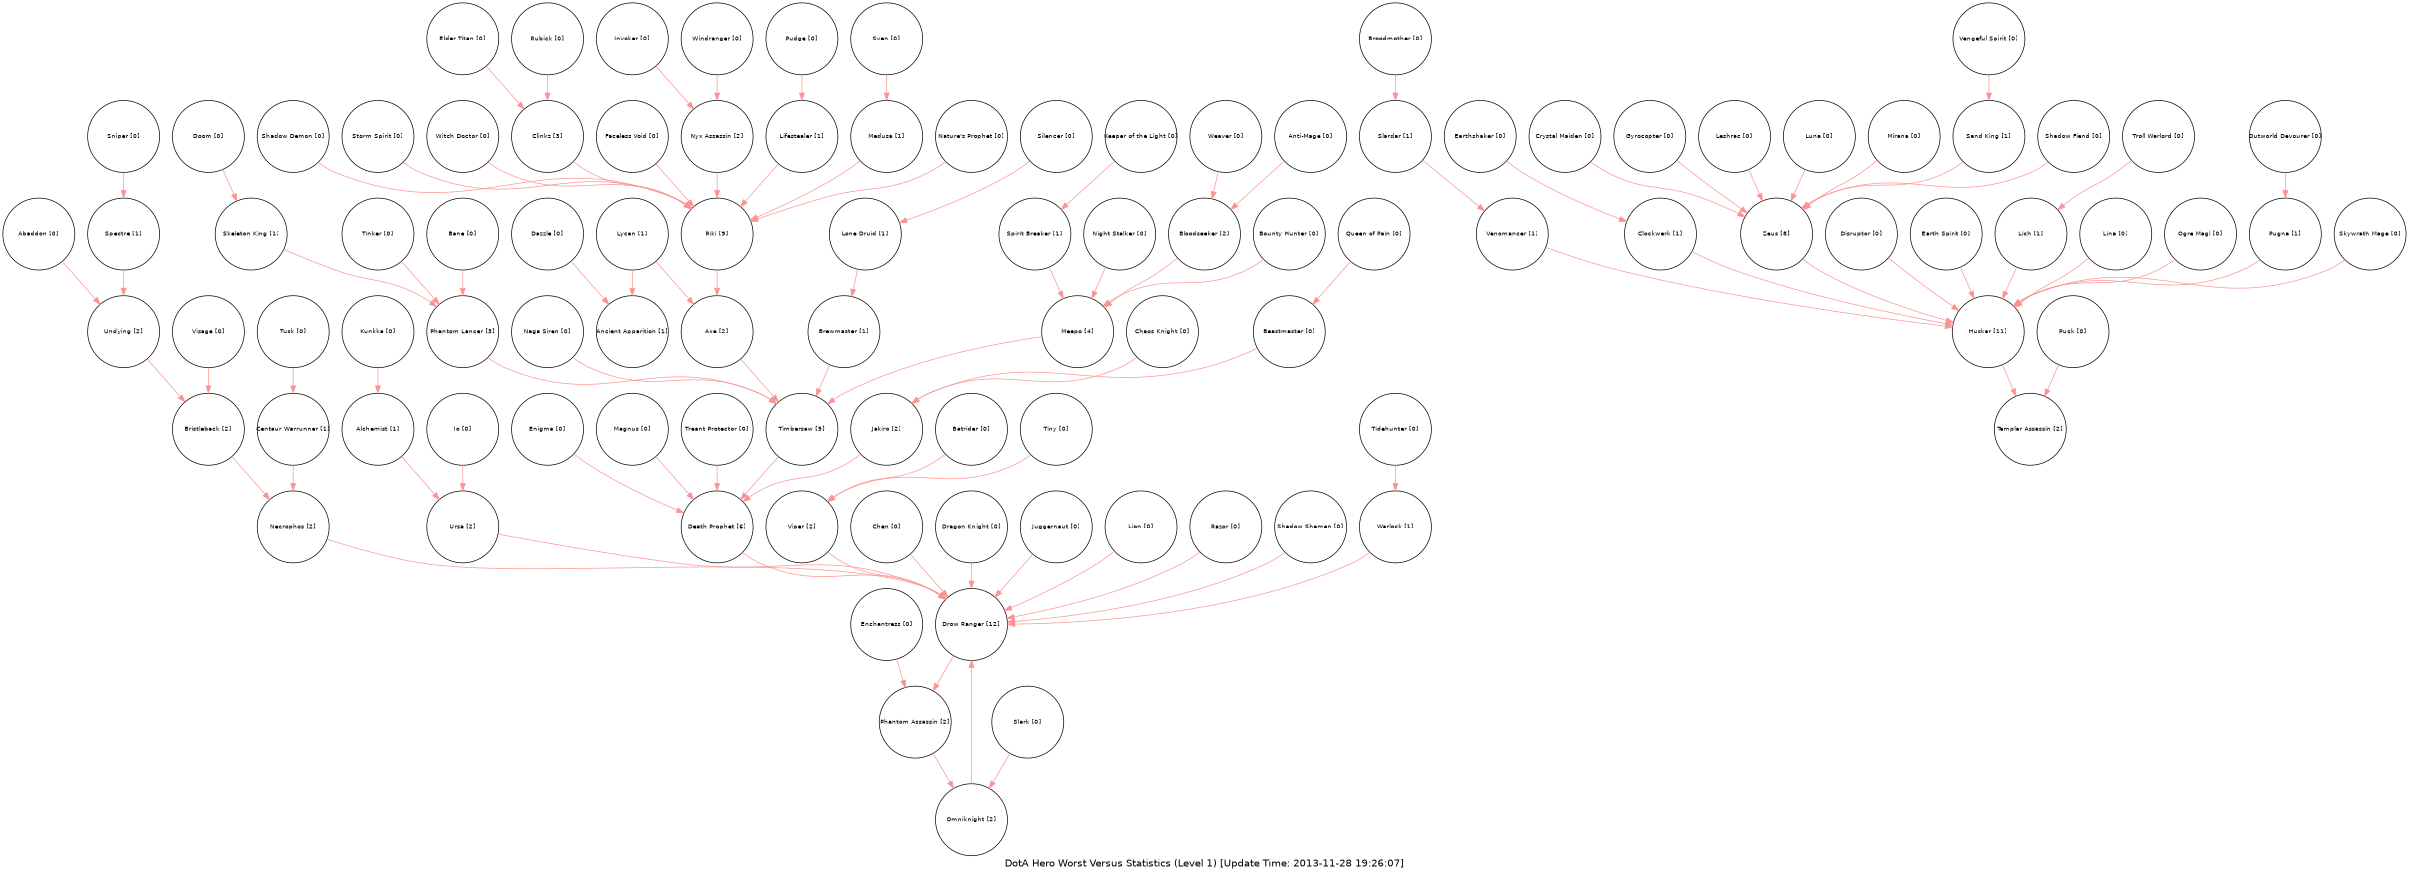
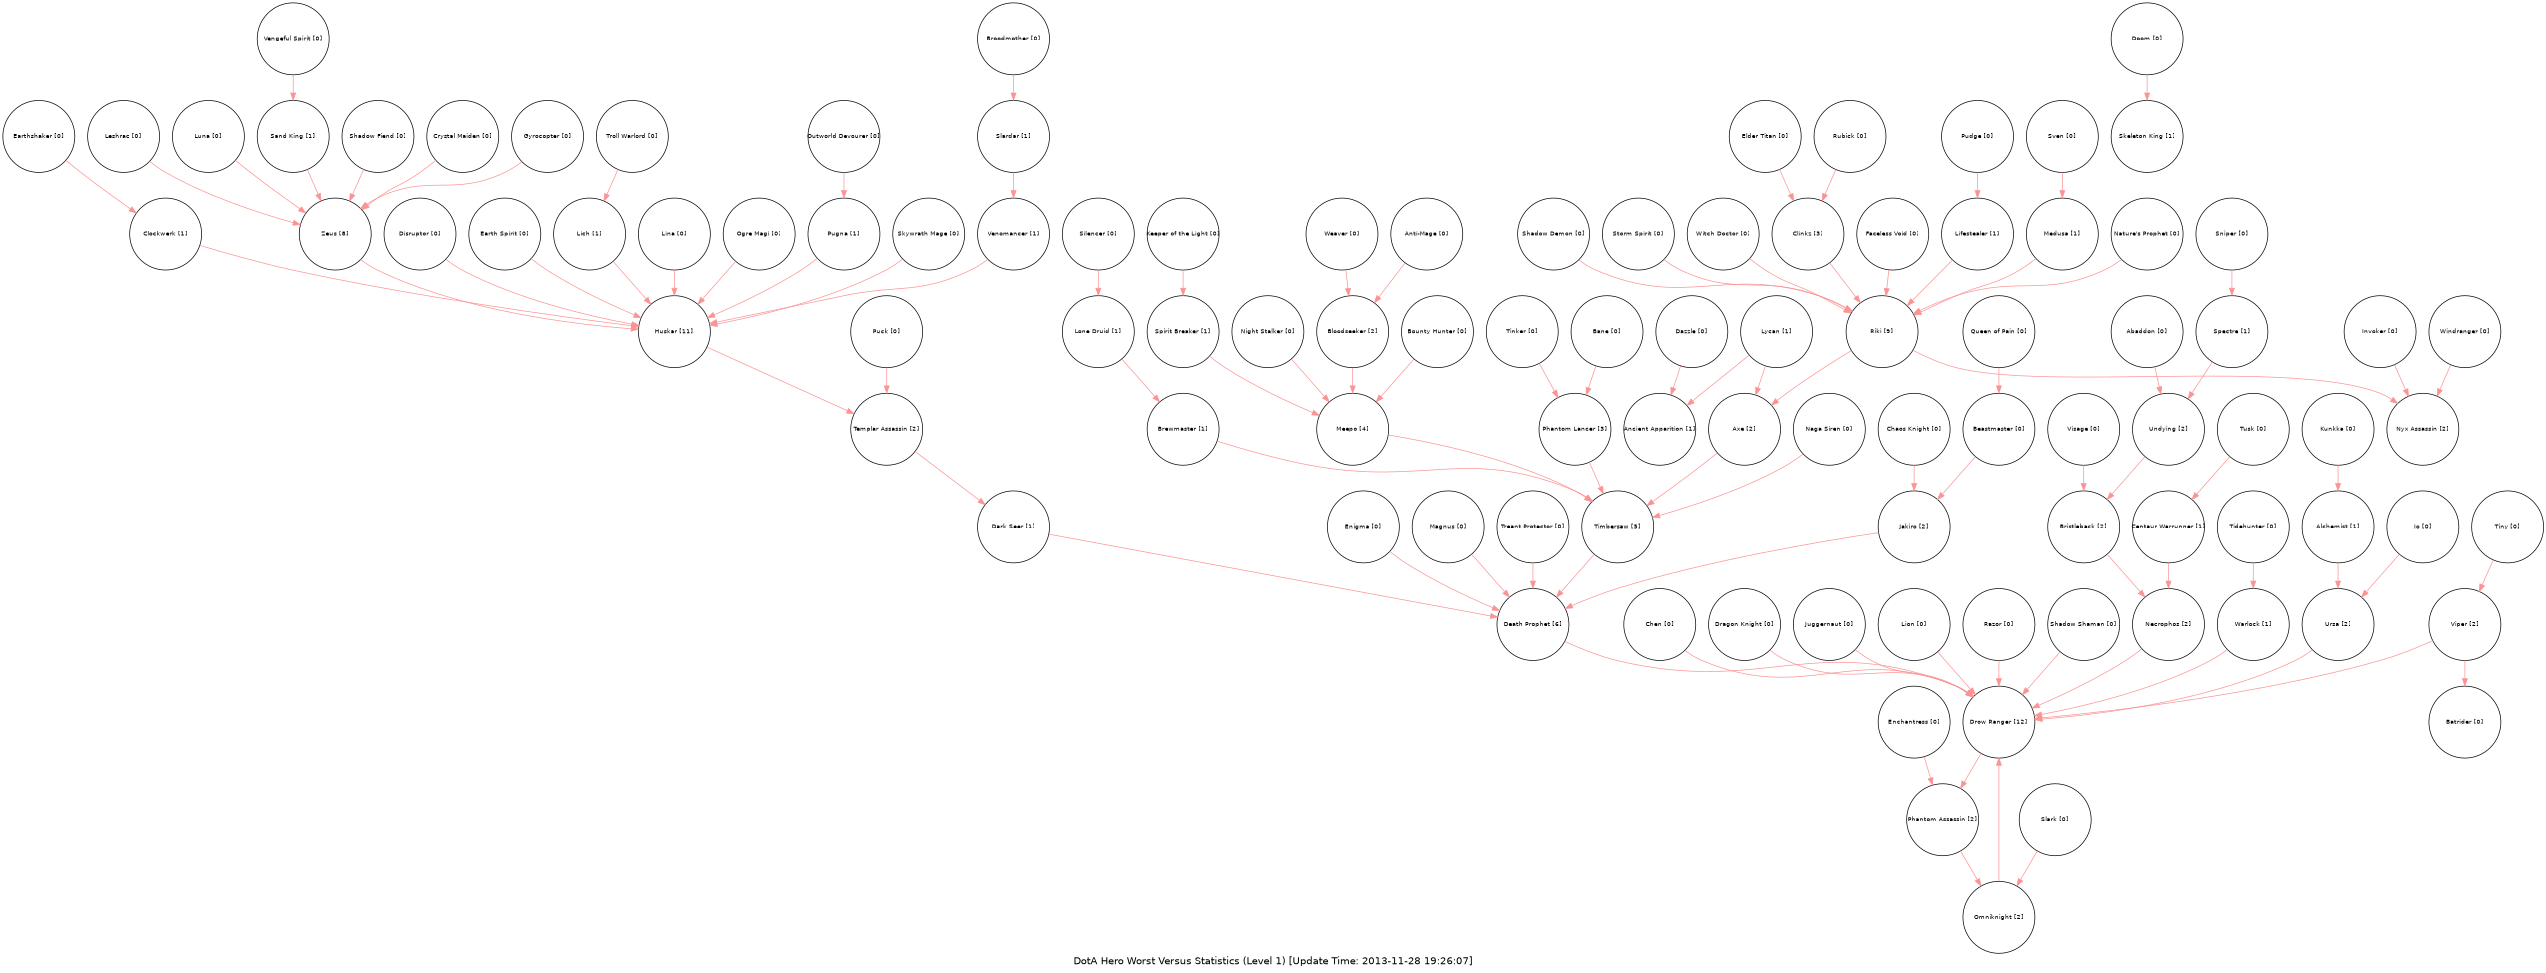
(1904, 136) -> none
(717, 181) -> (2152, 377)
(357, 277) -> none
(911, 473) -> (2465, 670)
none -> (1014, 527)
